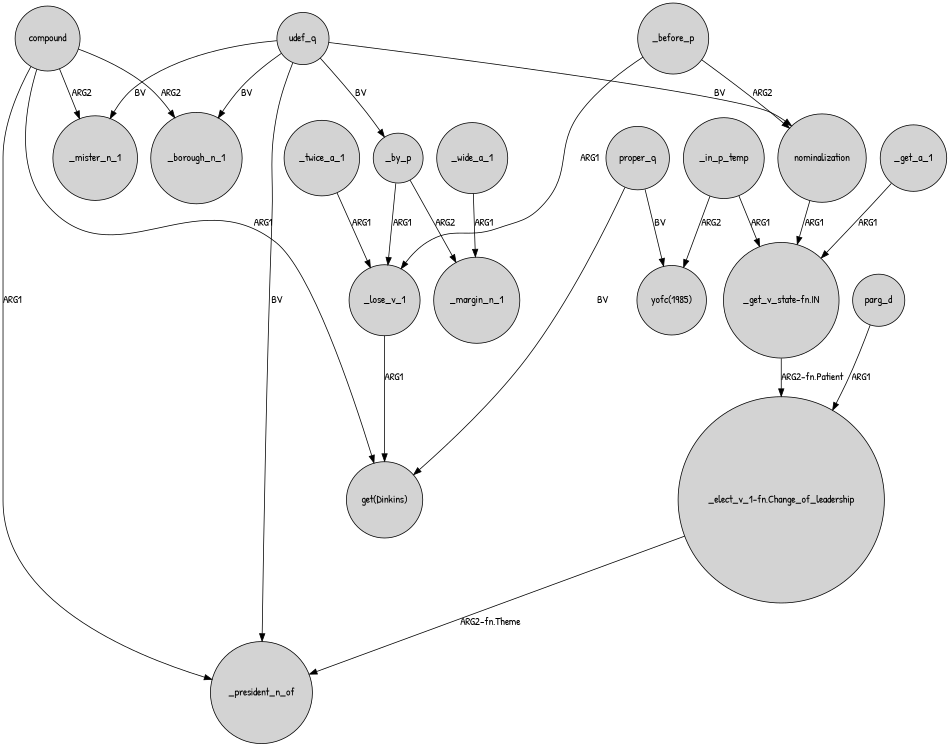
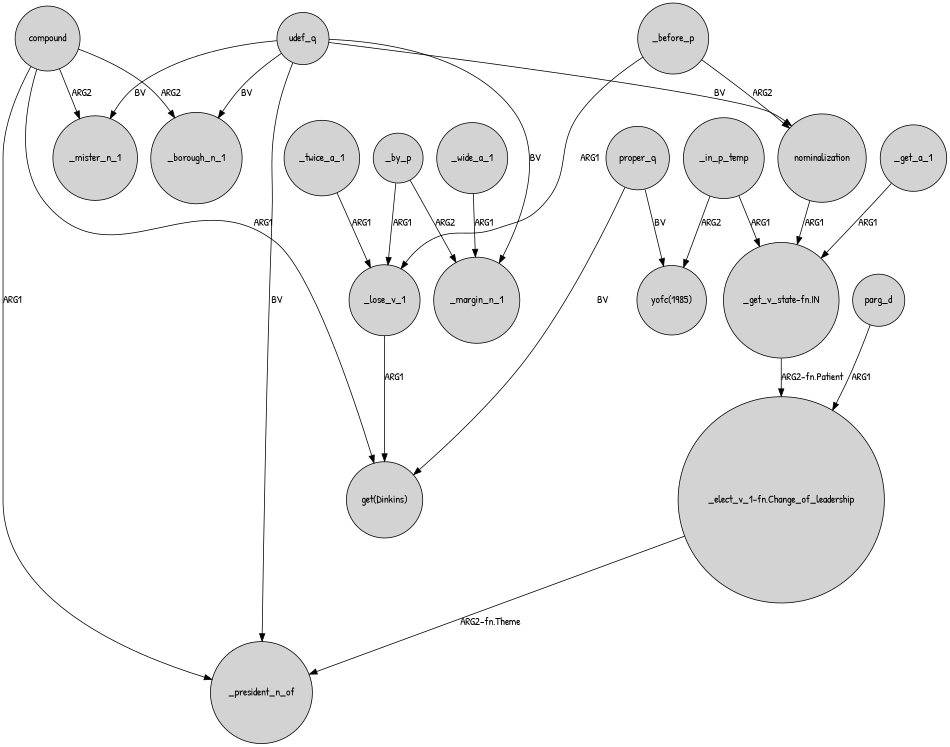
(351, 94) -> (496, 92)
